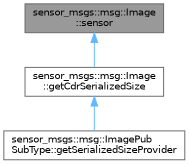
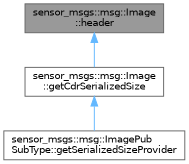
(94, 18) -> (94, 18)
